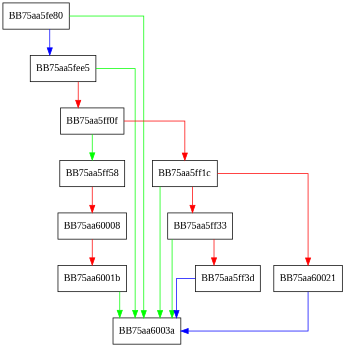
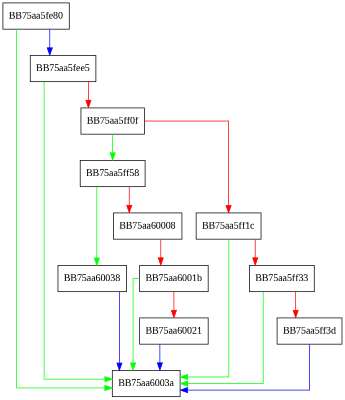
(305, 174) -> (174, 301)
none -> (92, 279)
